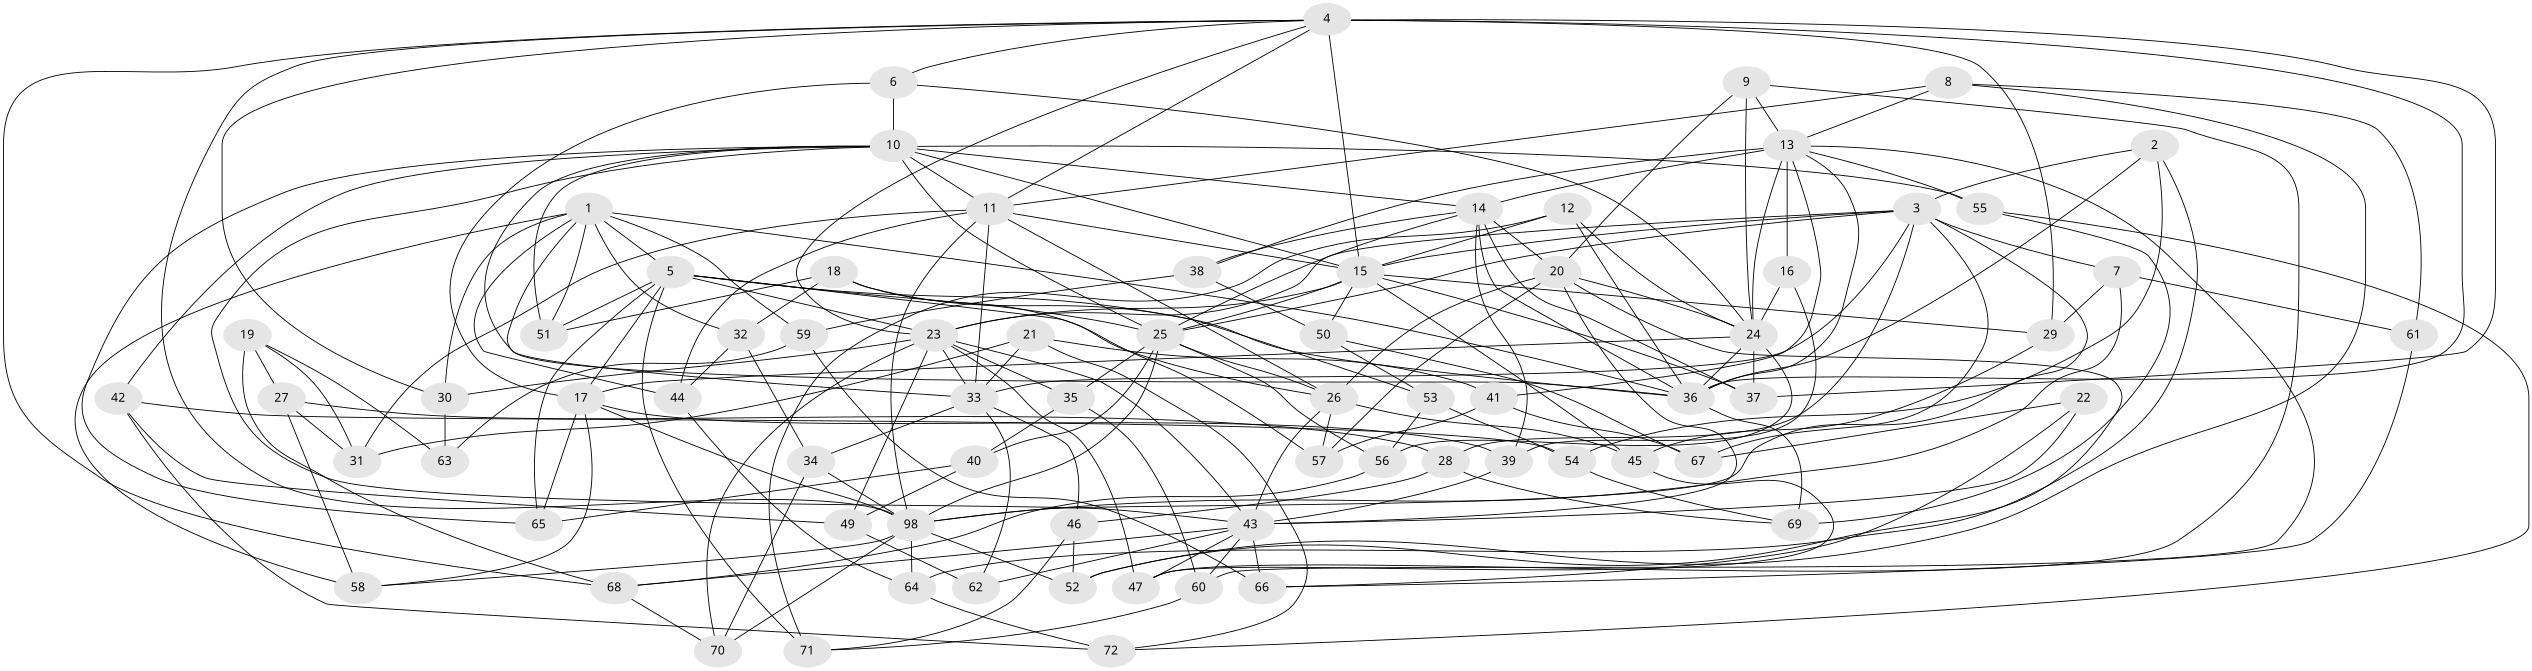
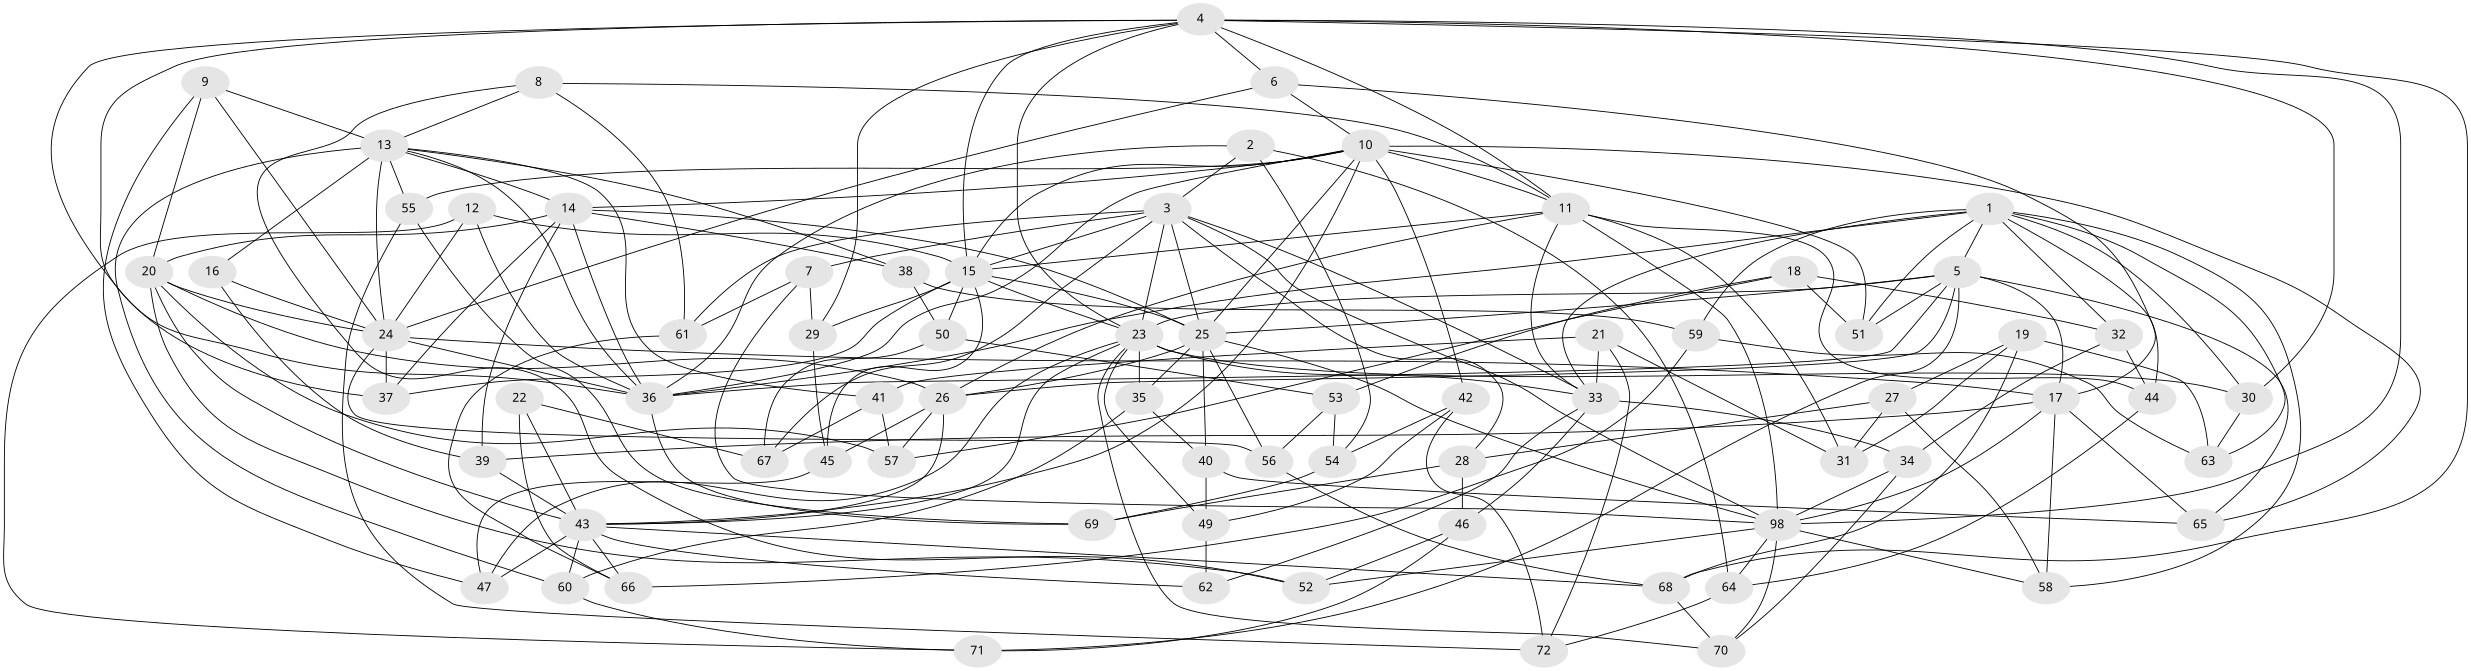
none -> (906, 230)
none -> (2209, 295)
